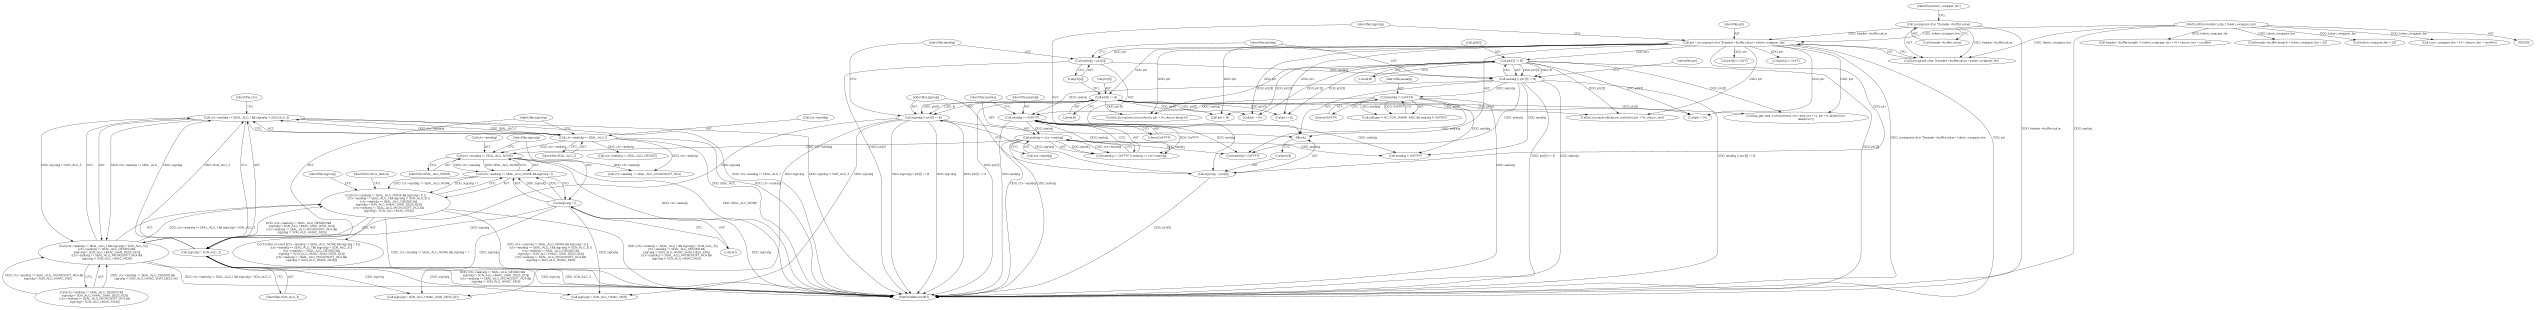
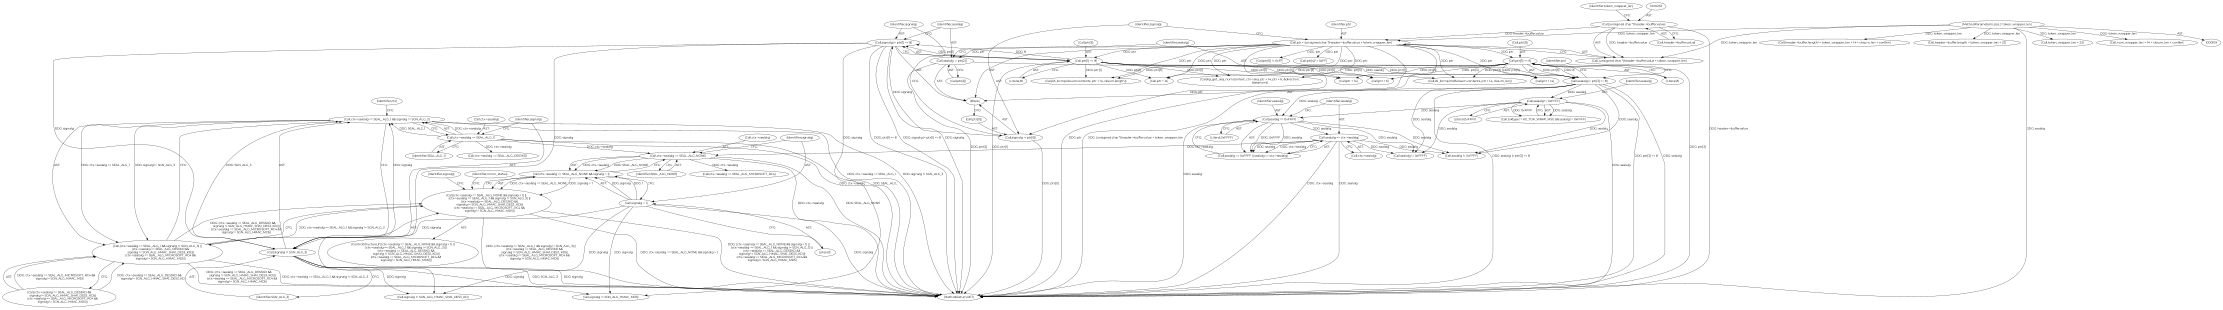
none -> (1656, 6)
(1090, 88) -> (980, 57)
(657, 145) -> none
